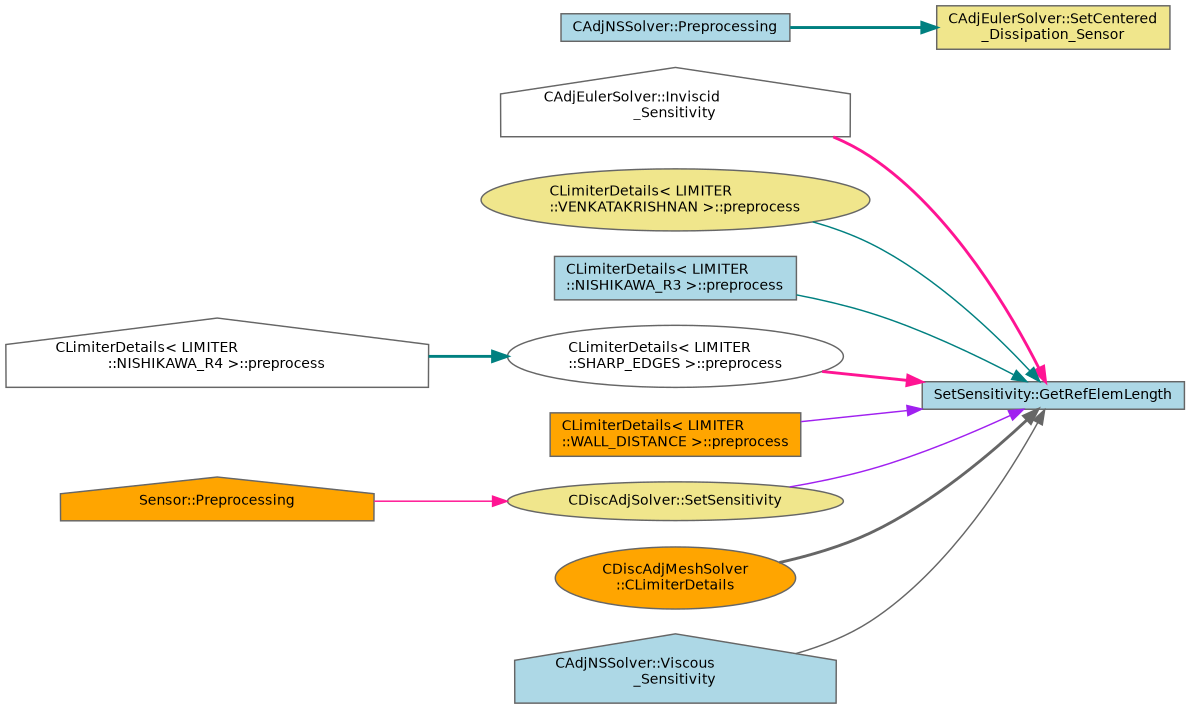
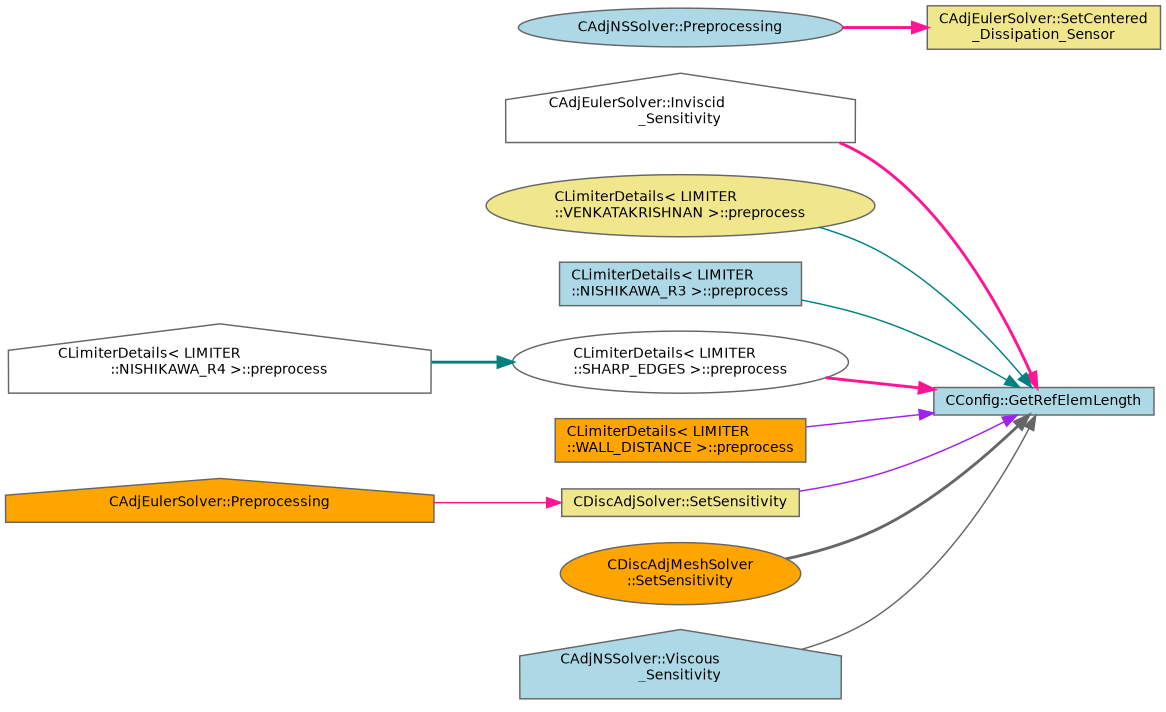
(675, 28) -> (681, 28)
(856, 28) -> (878, 28)
(1053, 395) -> (1044, 401)
(217, 501) -> (220, 503)
(675, 501) -> (681, 503)
(675, 578) -> (681, 574)
